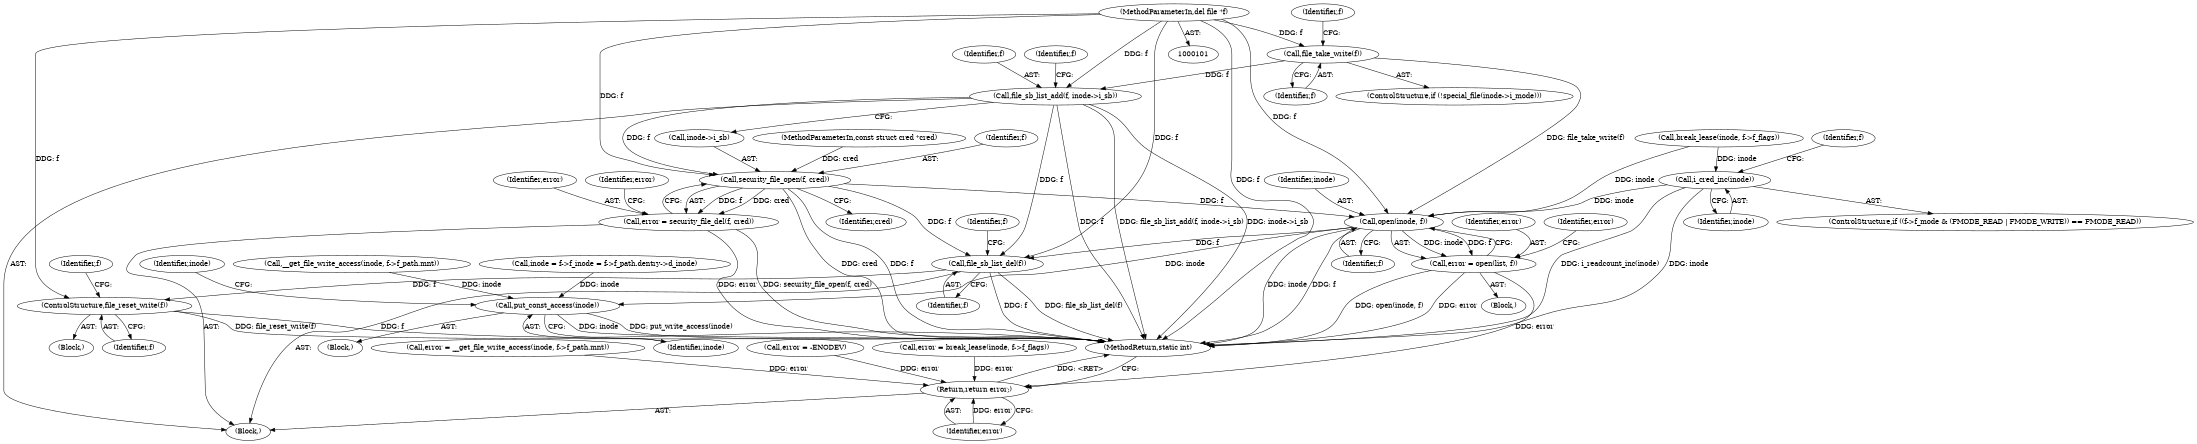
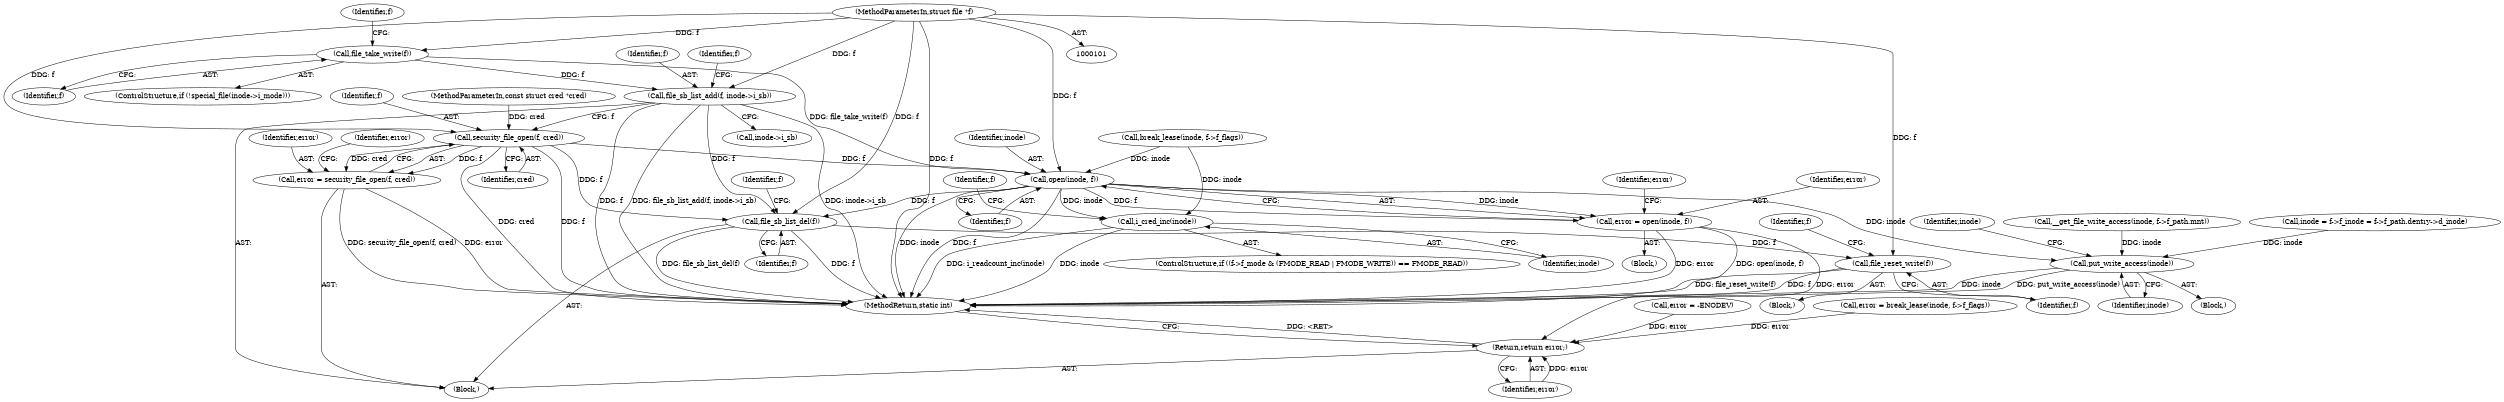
(1174, 13) -> (914, 13)
(638, 138) -> (603, 117)
(735, 158) -> (526, 162)
(1552, 209) -> (1074, 211)
(689, 222) -> (347, 180)
(1474, 264) -> (1644, 222)
(105, 306) -> (1893, 264)
(547, 306) -> (2122, 264)
(508, 348) -> none
